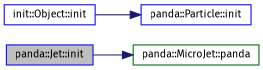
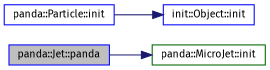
(113, 15) -> (133, 15)
(50, 55) -> (59, 55)
(196, 55) -> (209, 55)
